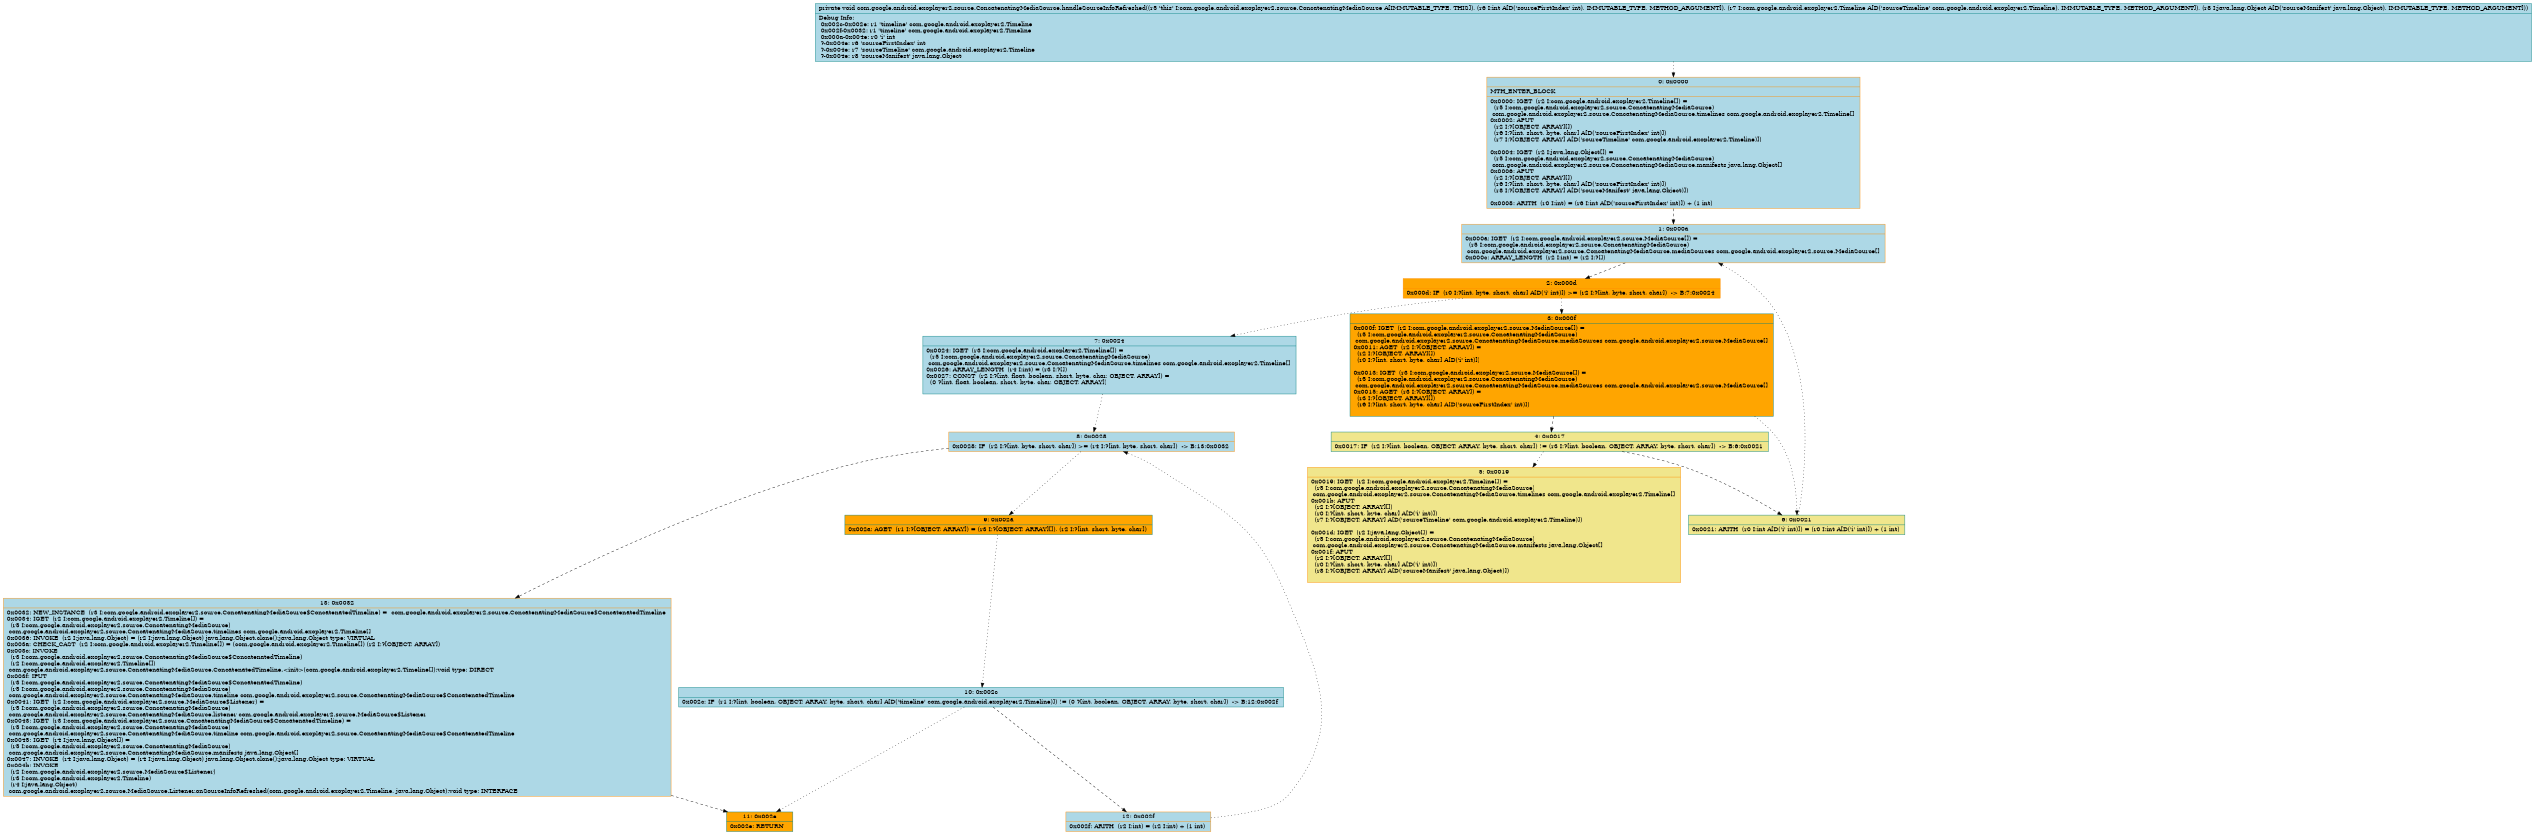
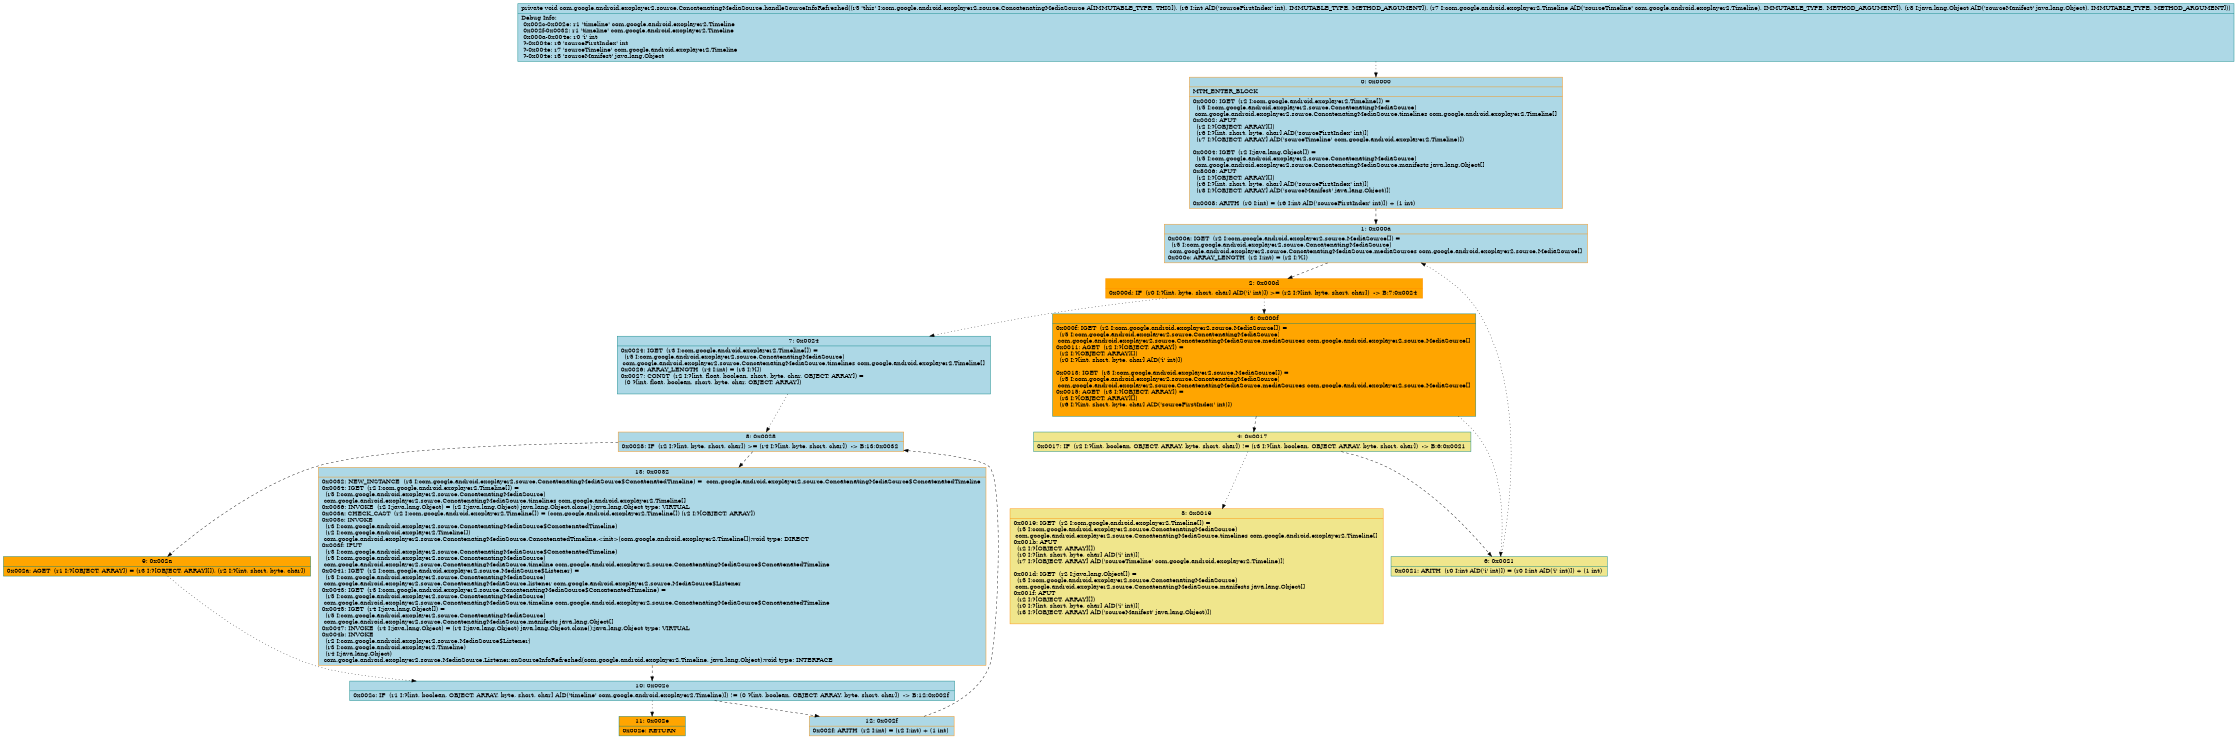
(1514, 171) -> (1217, 171)
(1047, 482) -> (382, 455)
(1301, 631) -> (998, 567)
(697, 803) -> (652, 671)
